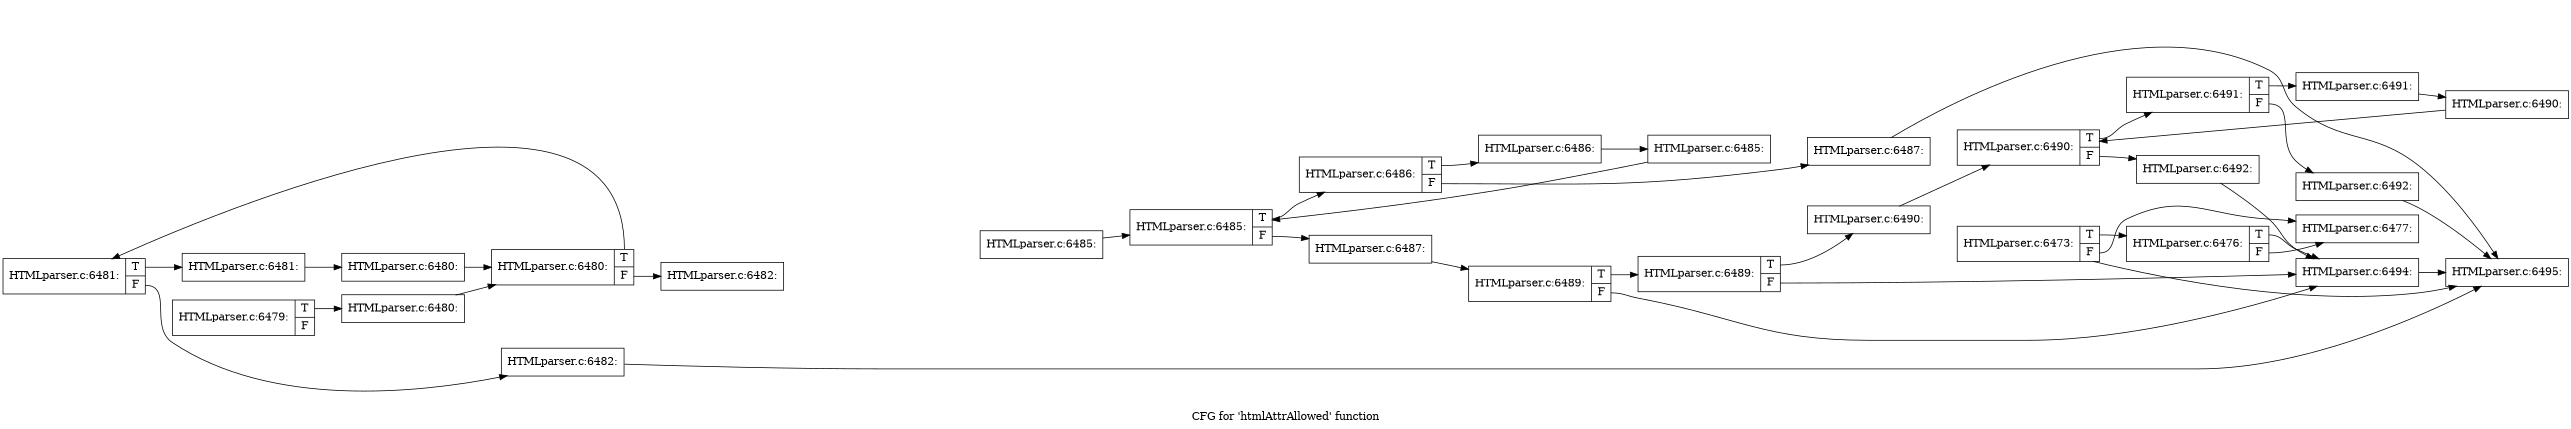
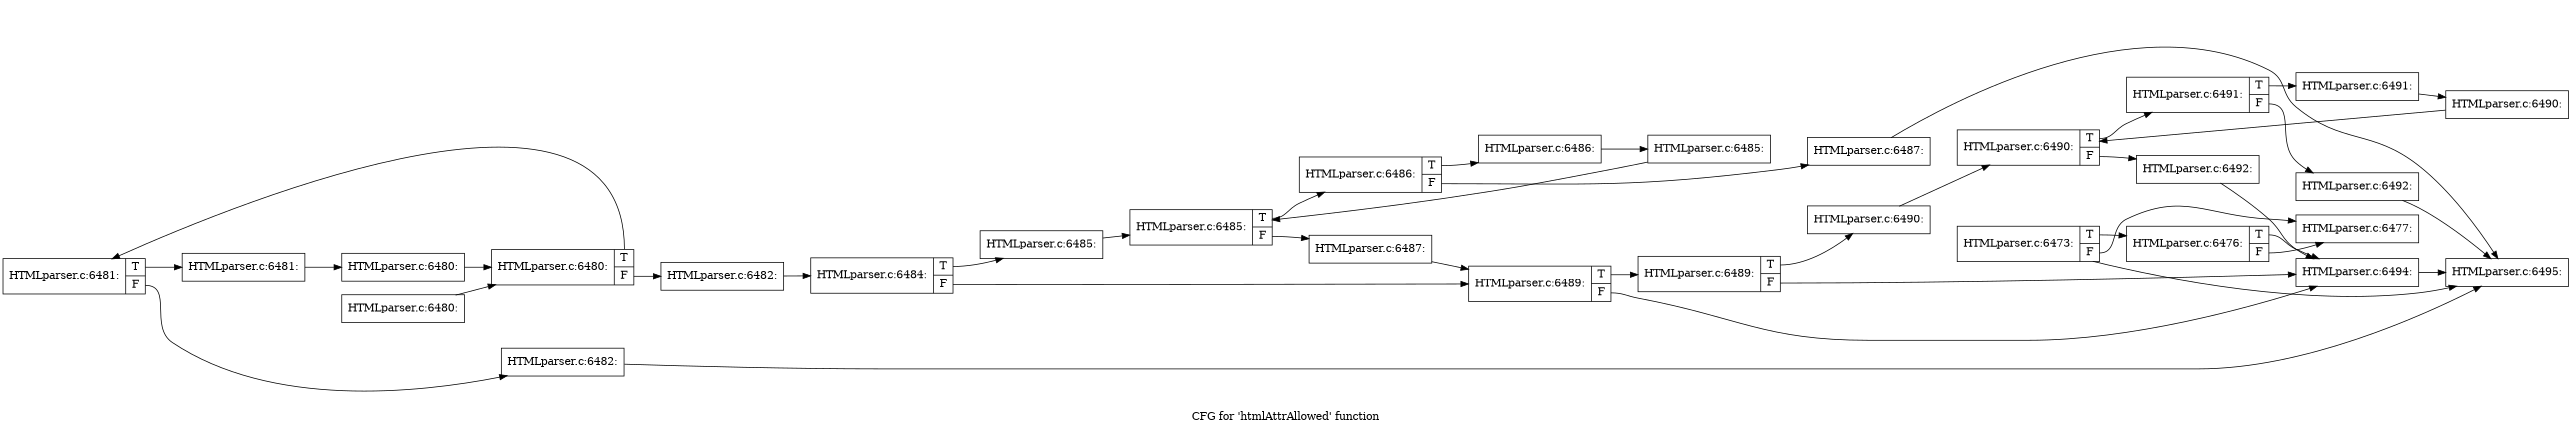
none -> (882, 276)
(244, 318) -> none
